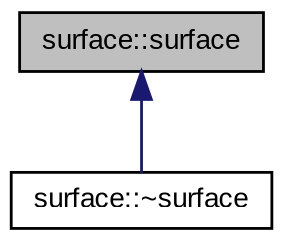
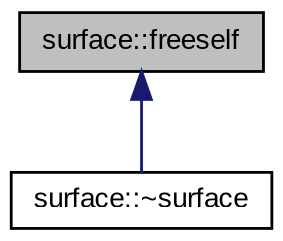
(142, 42) -> (142, 42)
